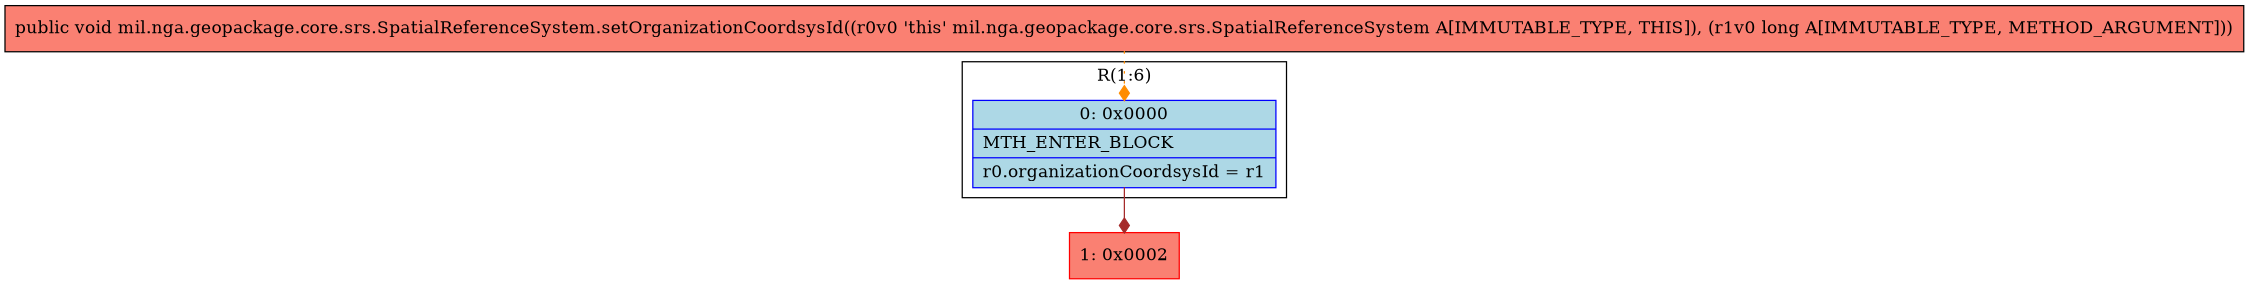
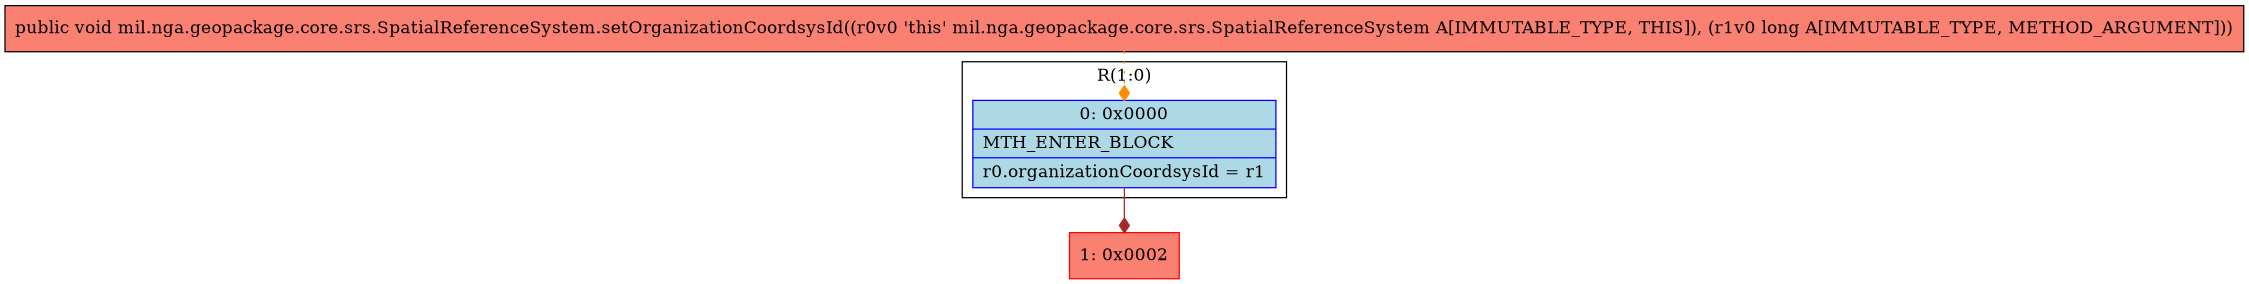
(1124, 76) -> (1124, 76)
